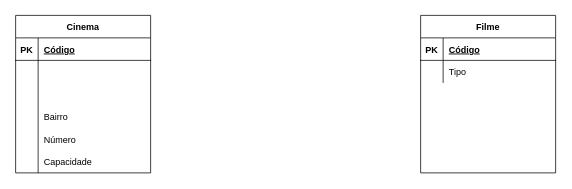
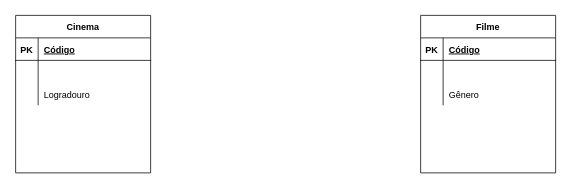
(499, 72) -> none
none -> (94, 94)
none -> (499, 94)
(94, 117) -> none
(94, 139) -> none
(94, 162) -> none
